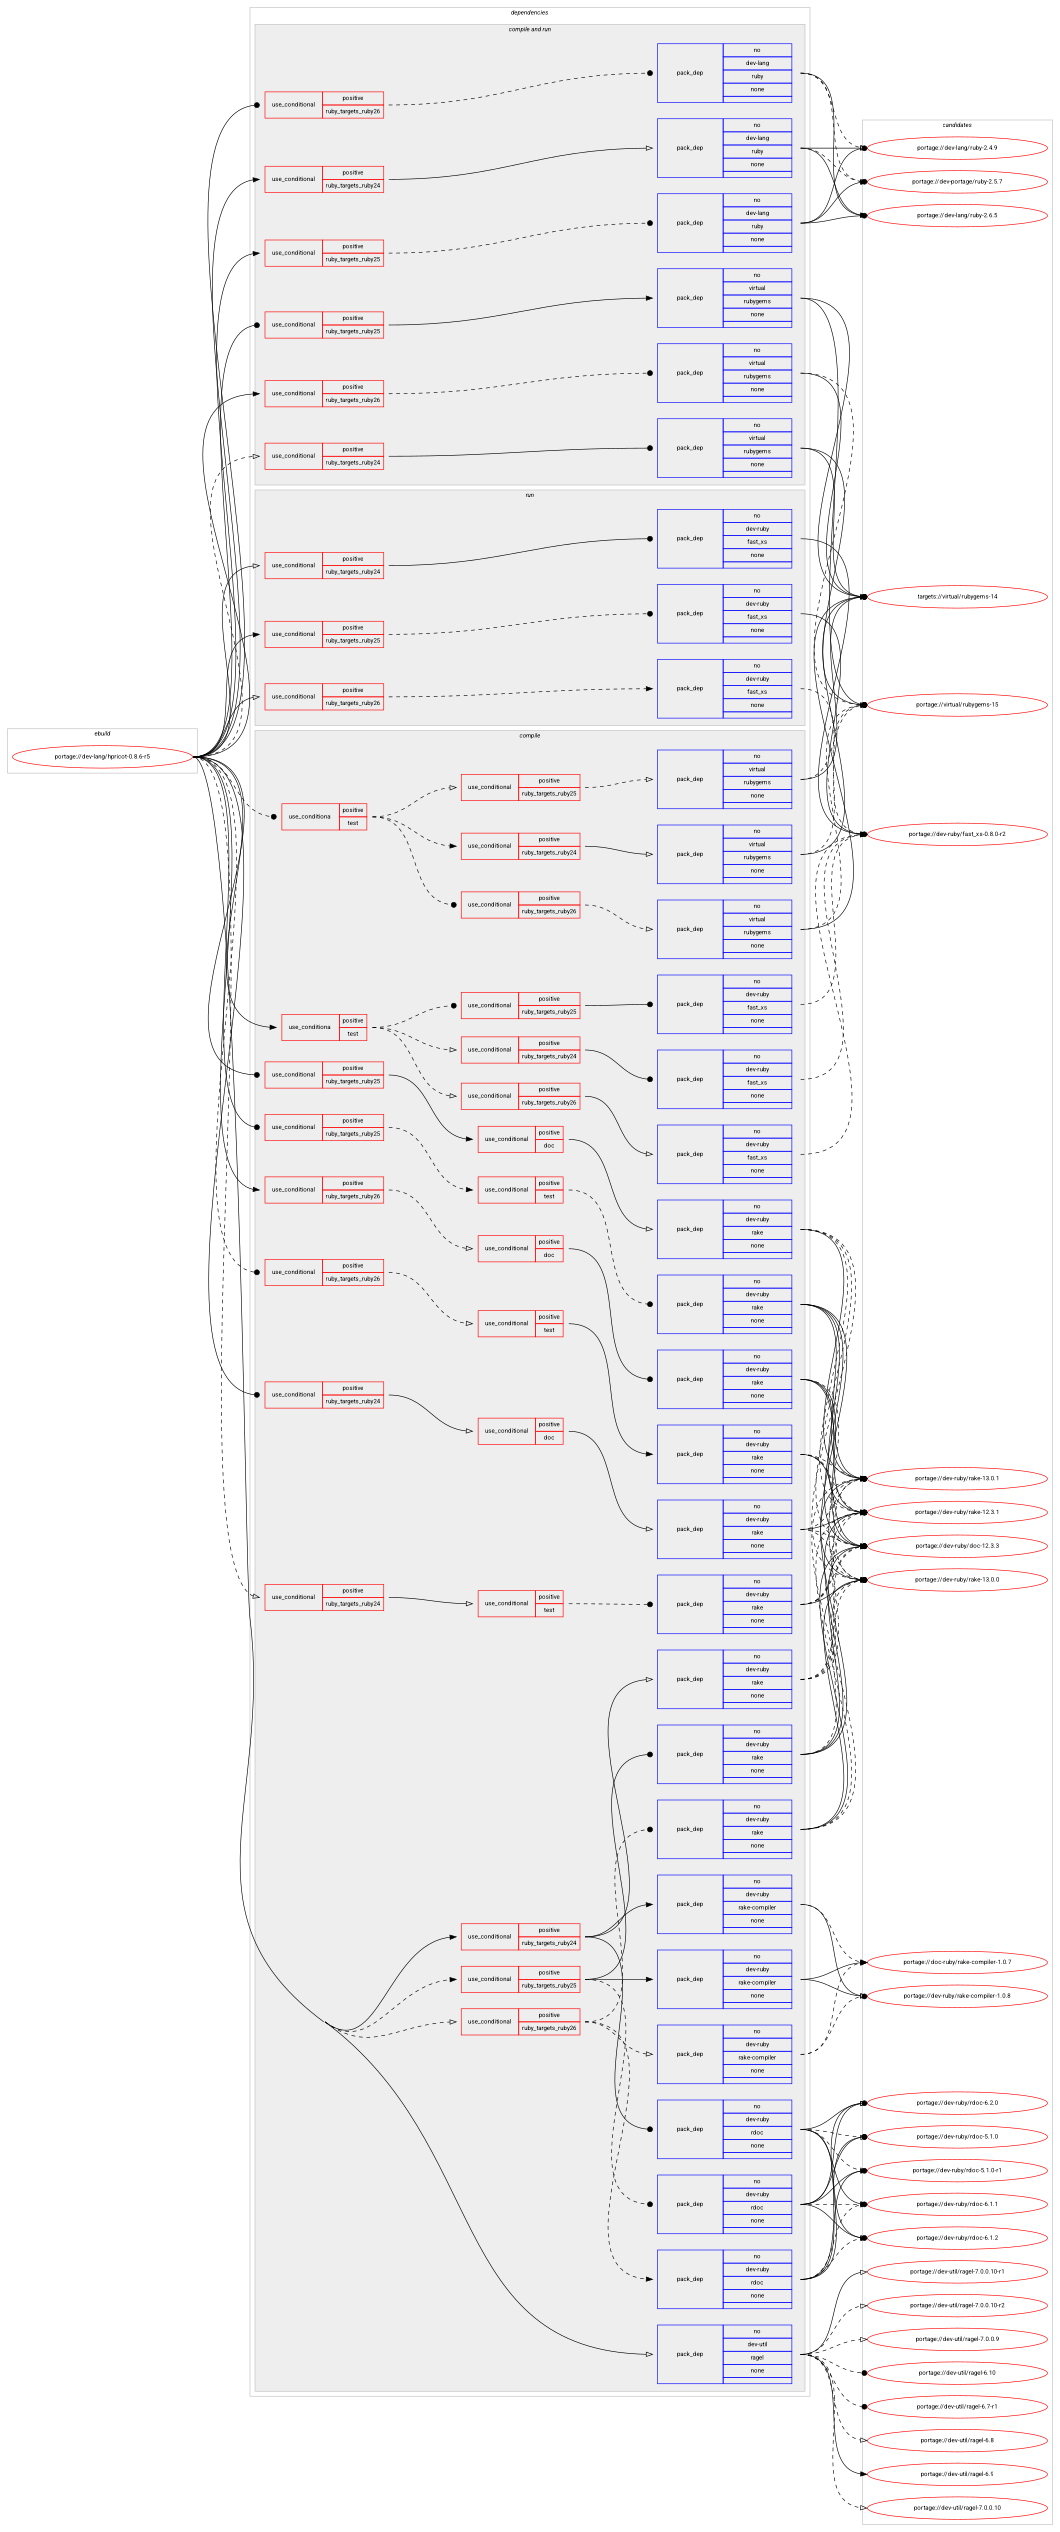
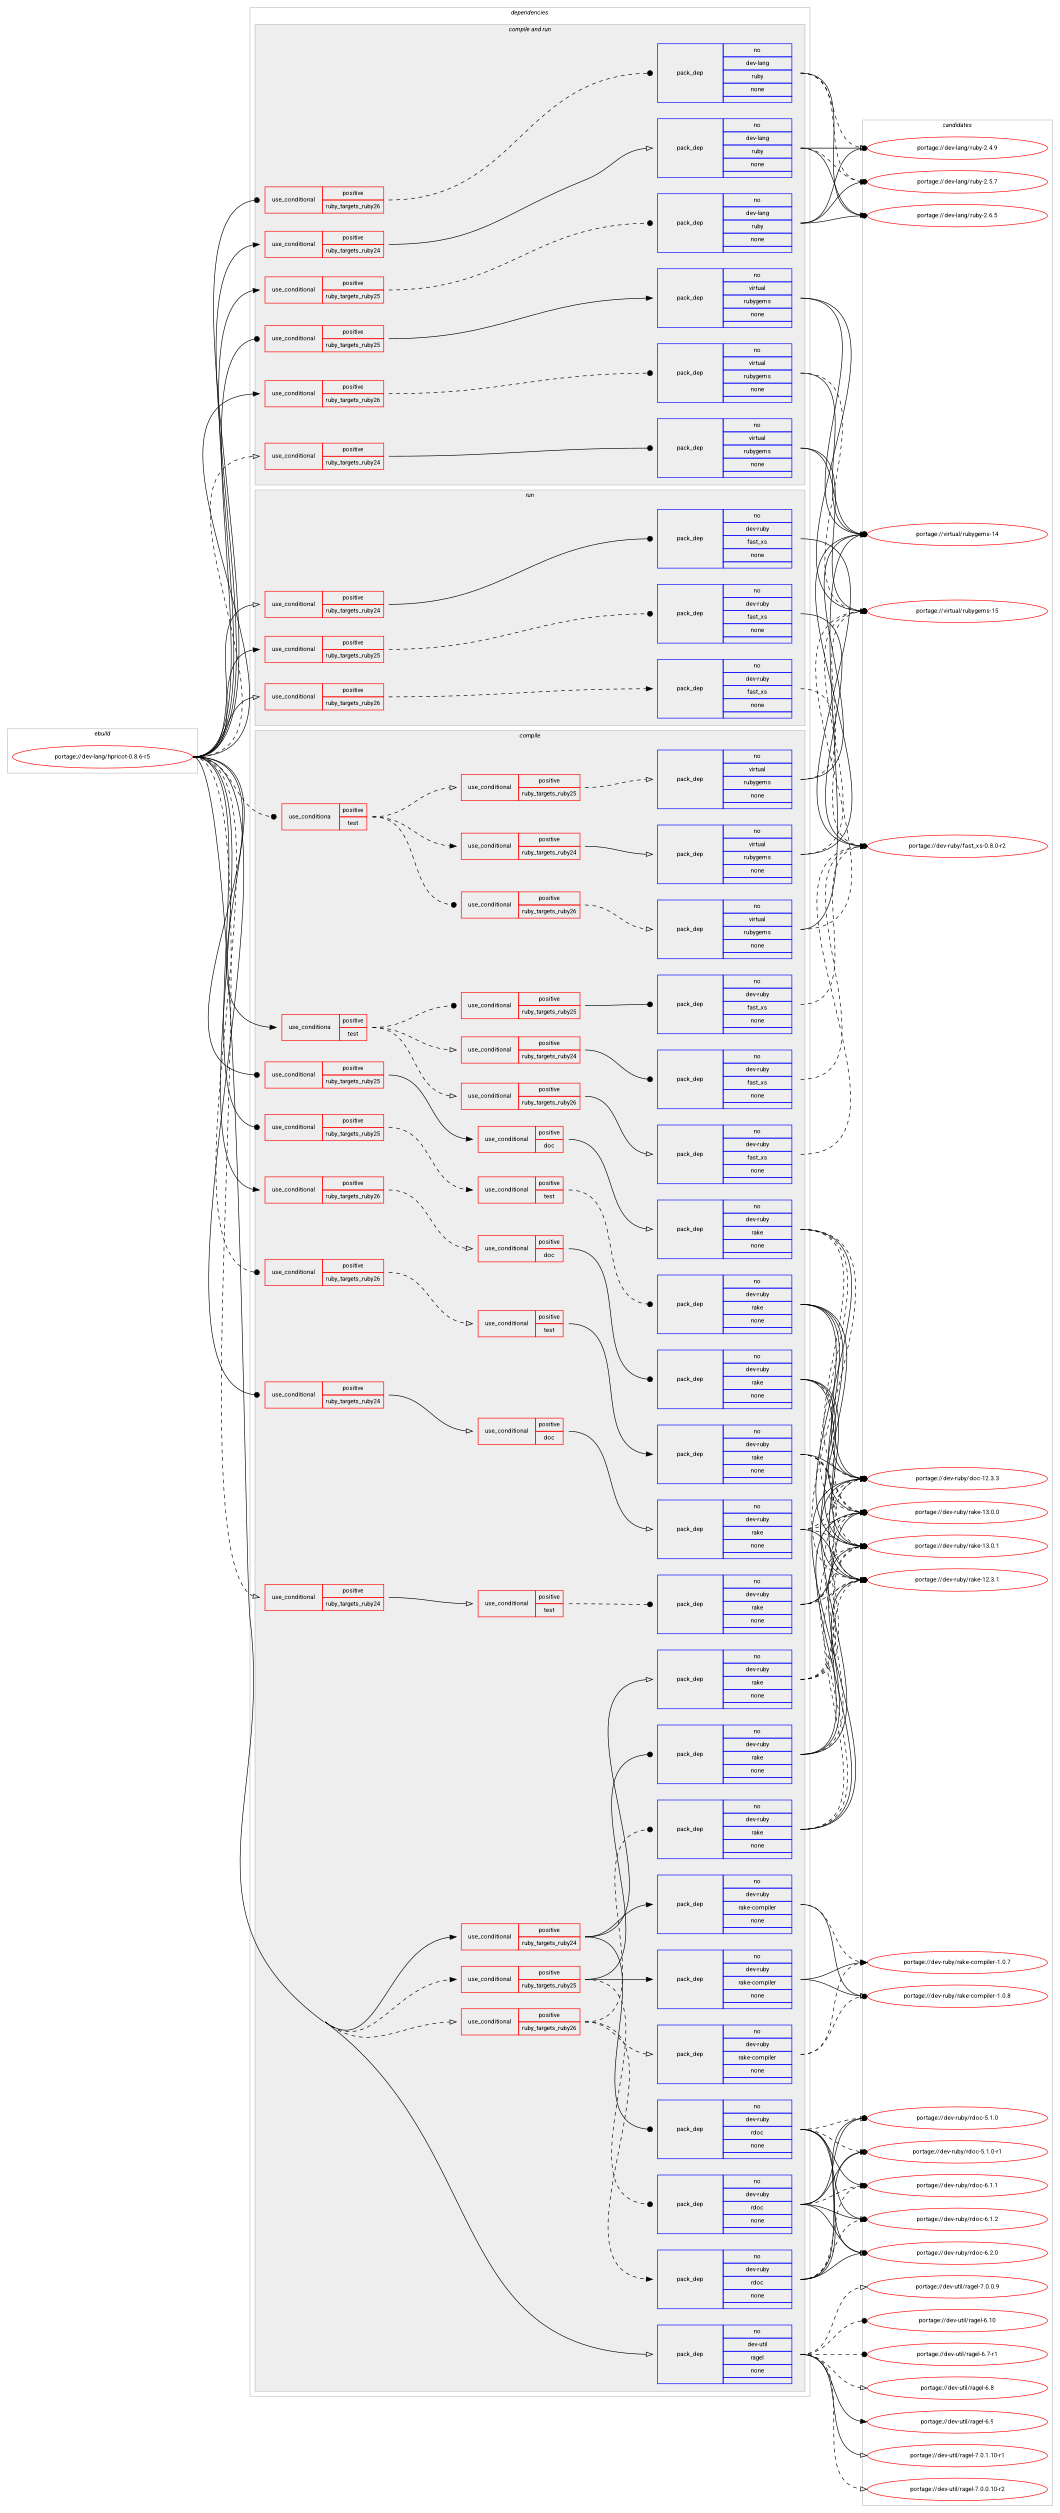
(958, 182) -> (958, 182)
(958, 597) -> (958, 534)
(958, 1962) -> (958, 1962)
(958, 2272) -> (958, 2456)
(958, 2508) -> none
